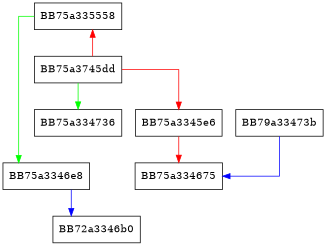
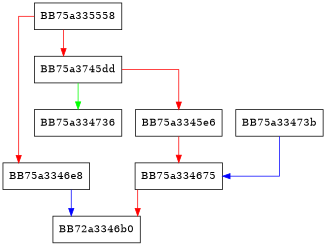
(93, 47) -> (64, 39)
(19, 78) -> (19, 78)
(279, 123) -> (279, 123)
none -> (138, 199)
